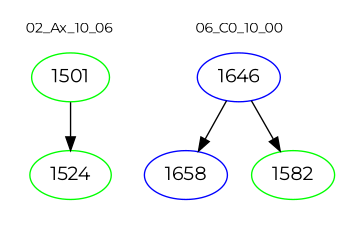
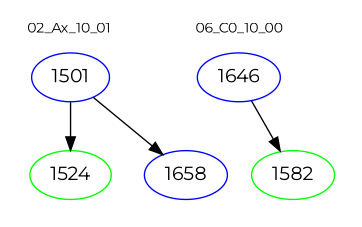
(69, 29) -> (69, 29)
(71, 77) -> (71, 77)
(216, 120) -> (114, 114)
